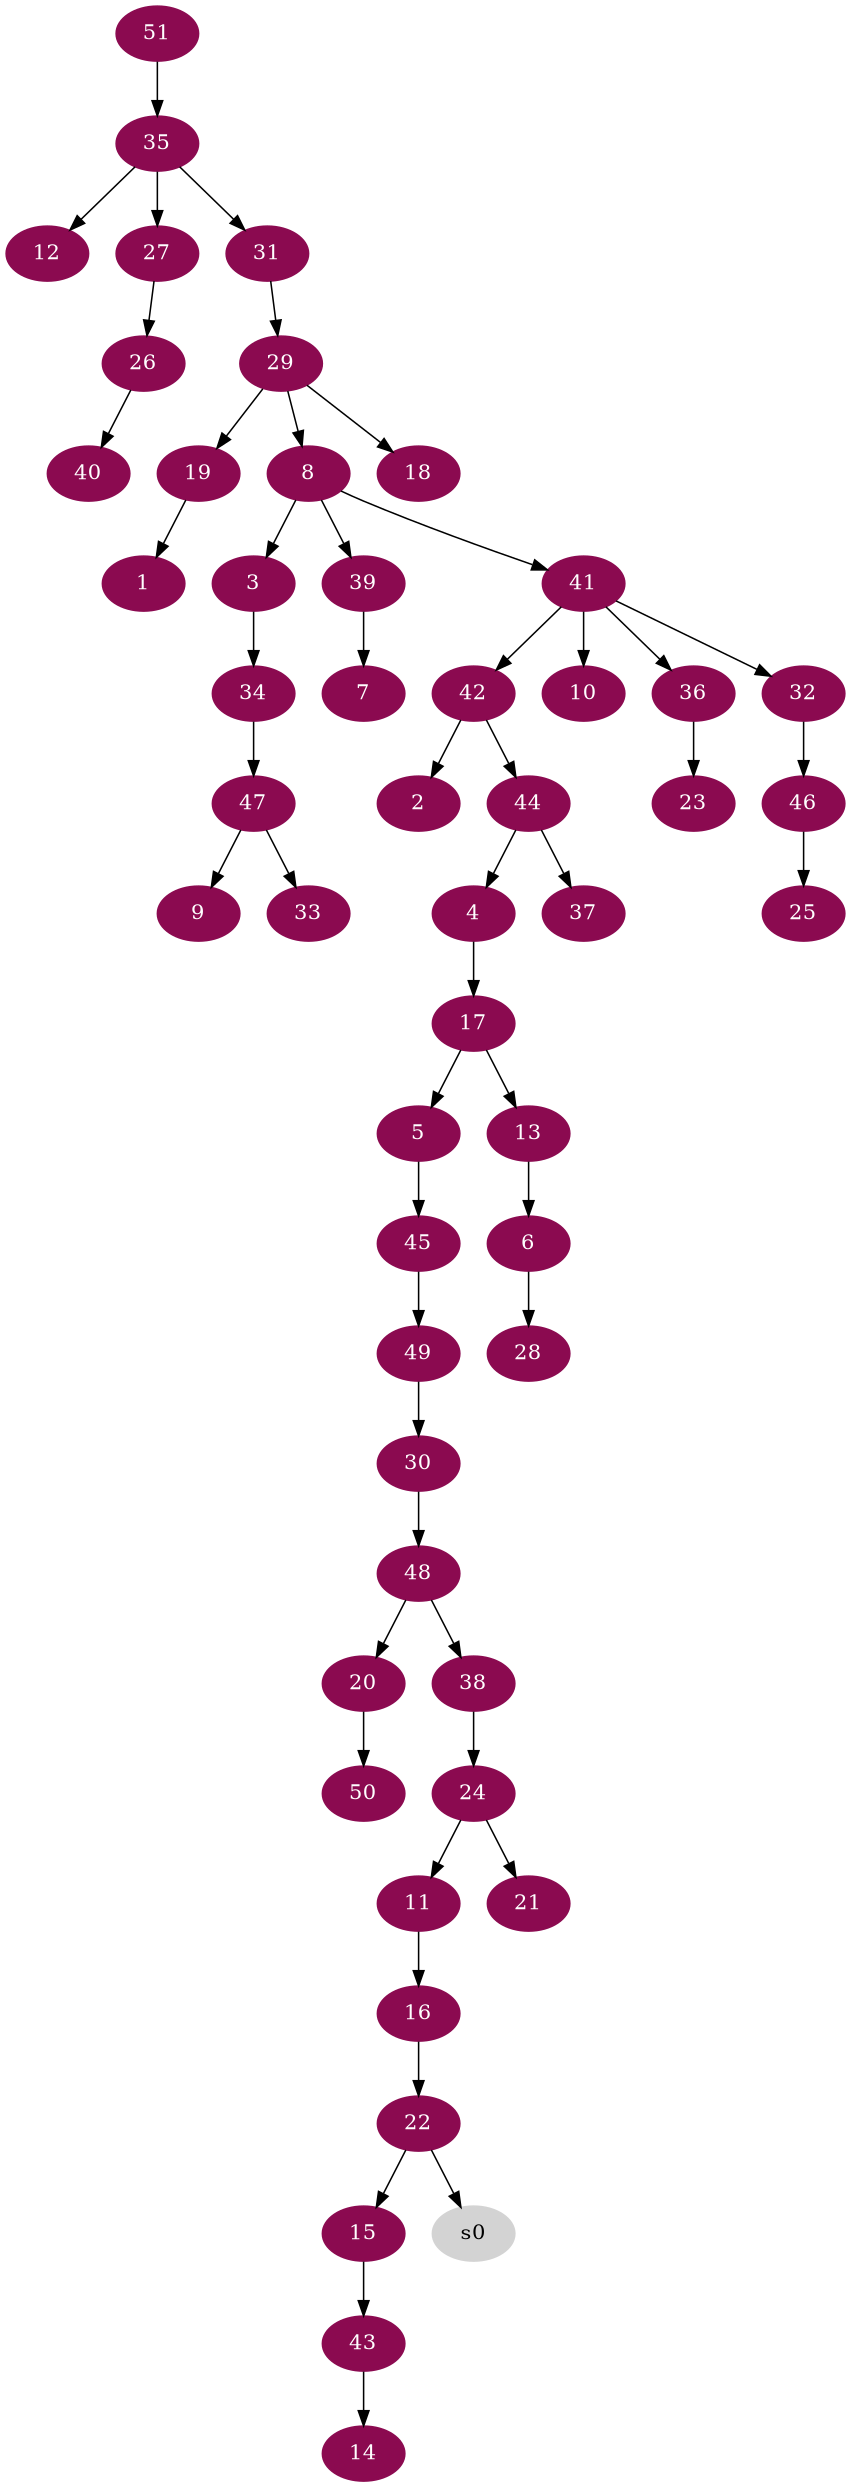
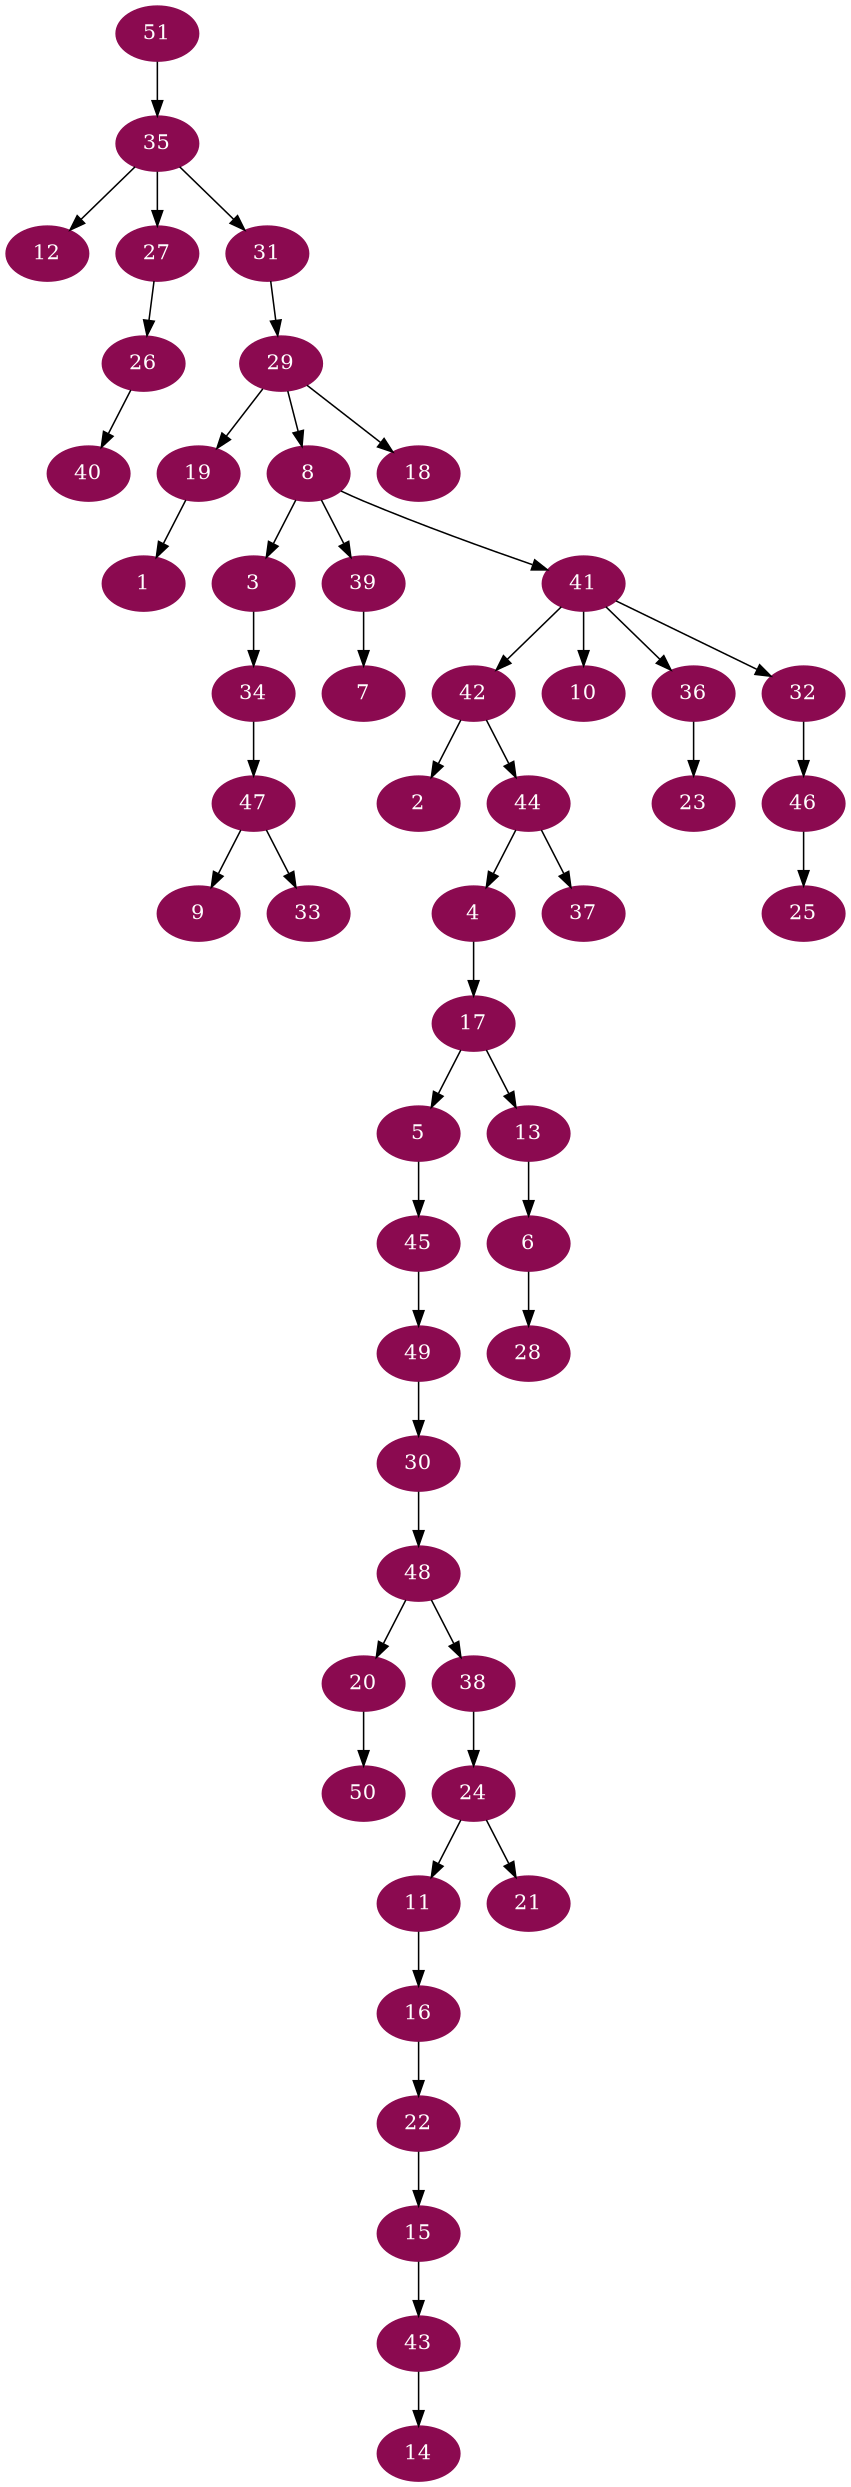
(474, 2234) -> none
